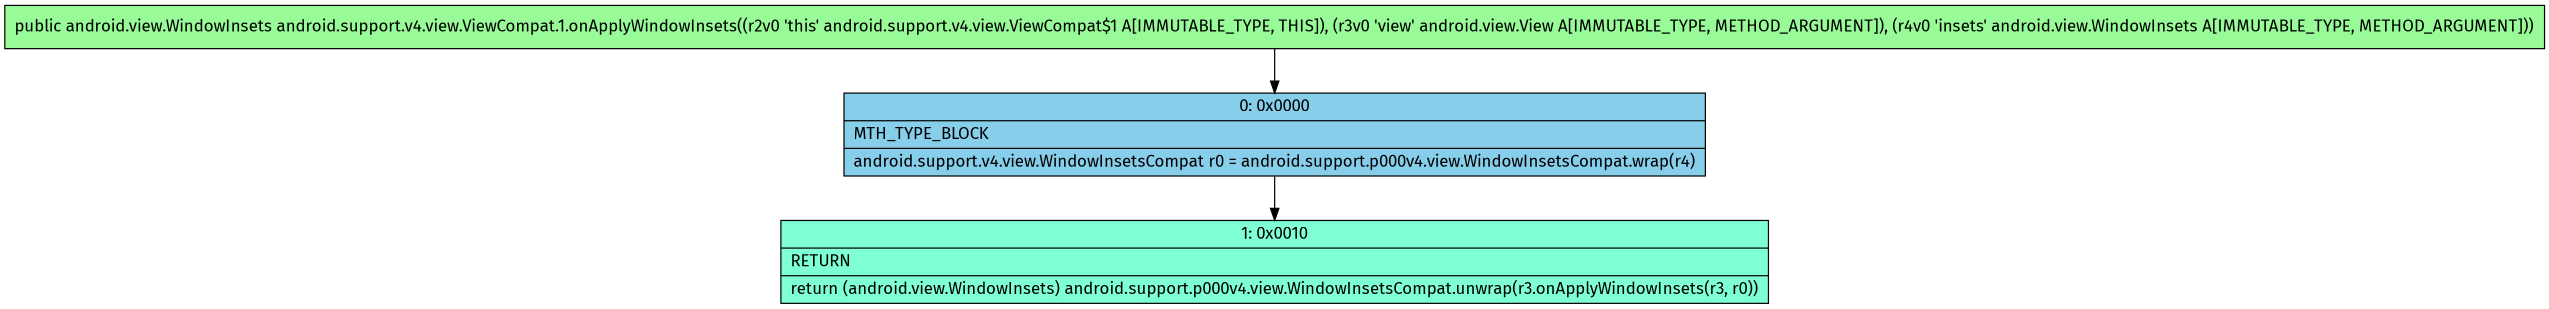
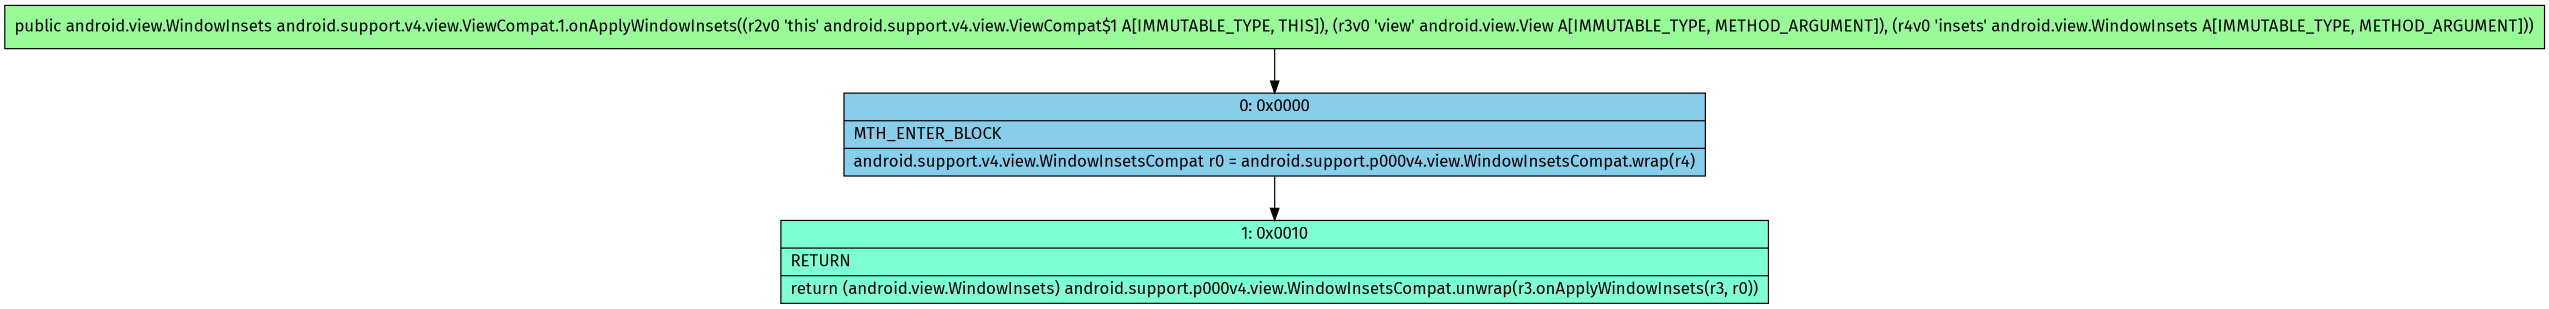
(921, 134) -> (928, 134)
